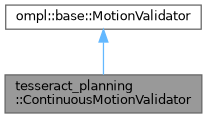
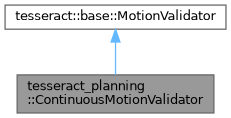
(103, 17) -> (116, 17)
